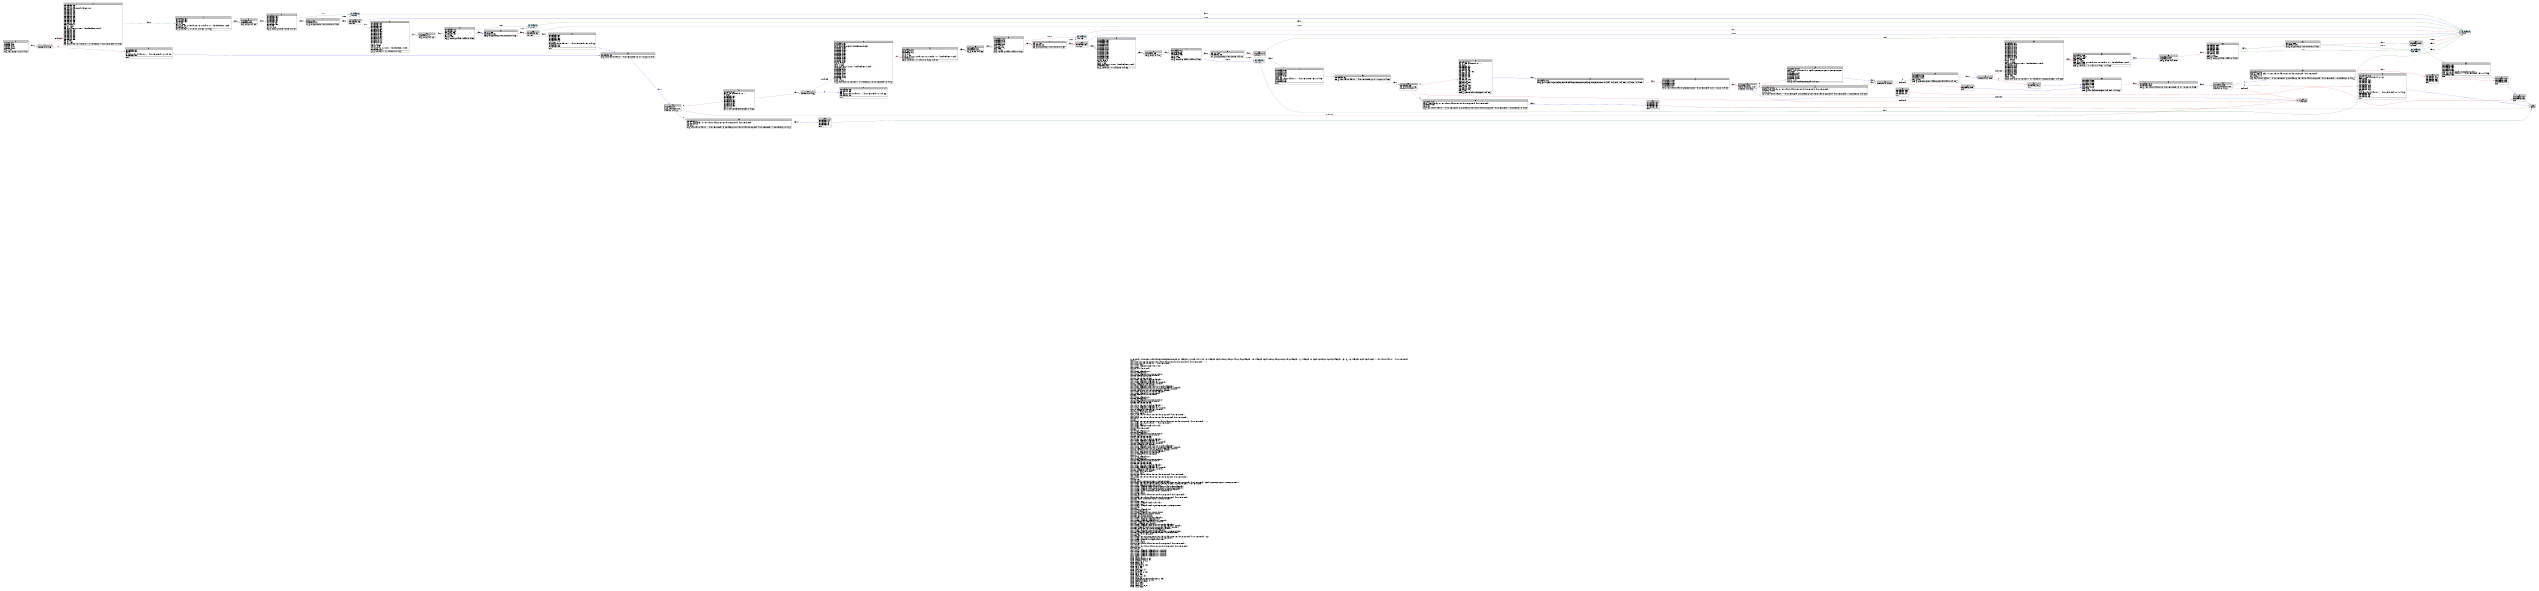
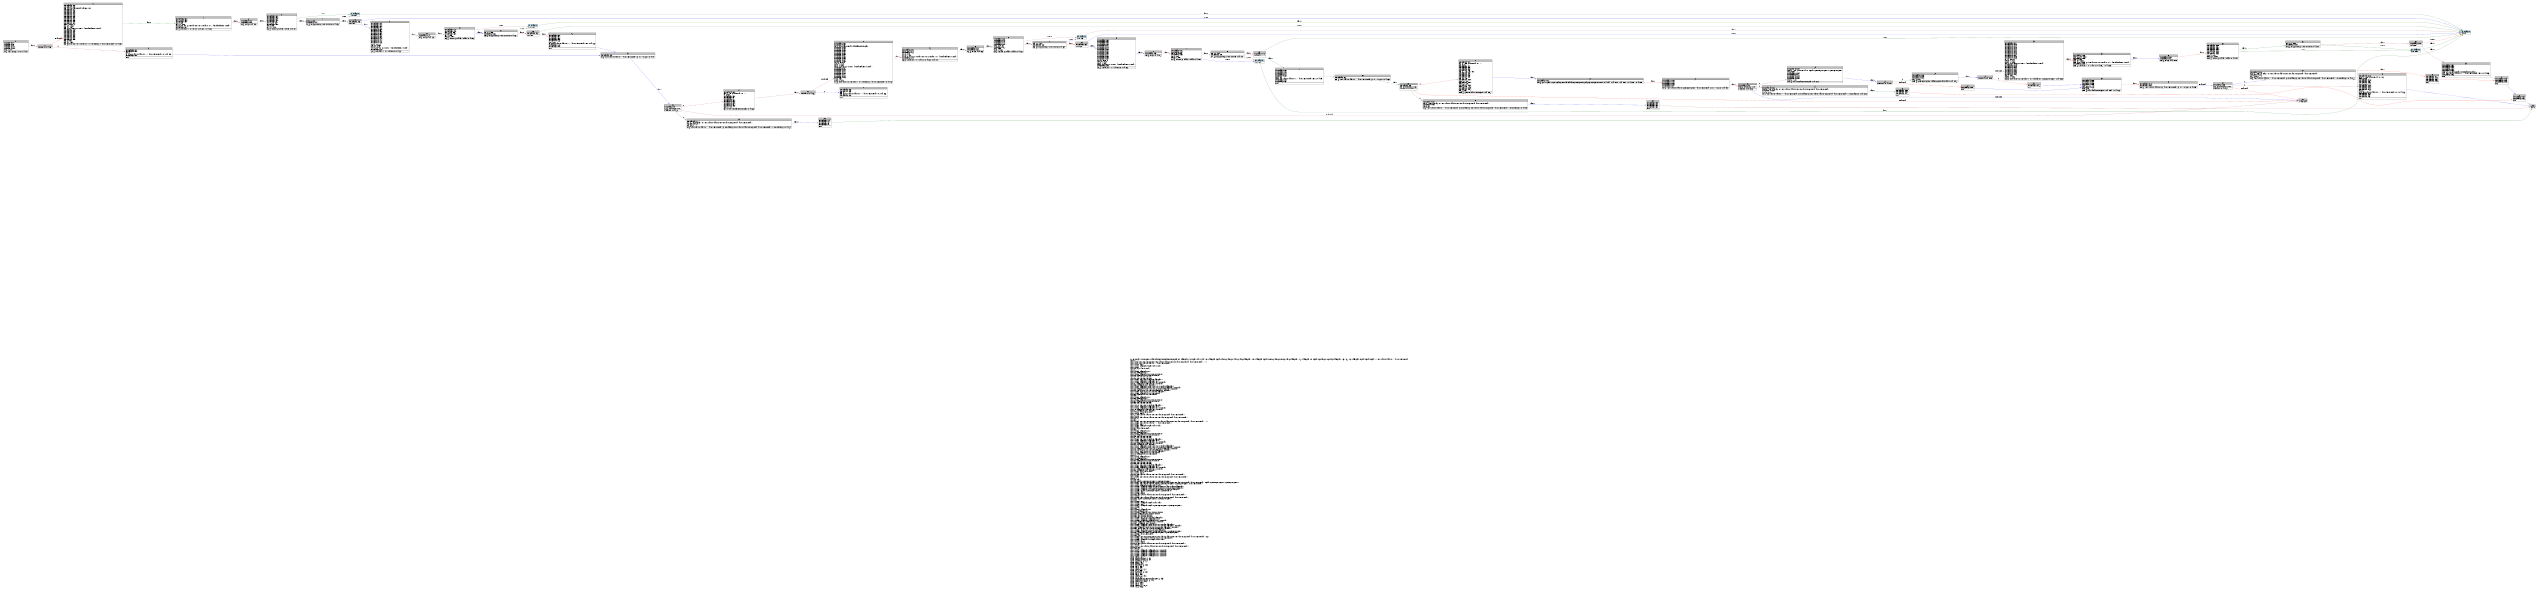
(1869, 84) -> (1881, 92)
(2202, 85) -> (2202, 85)
